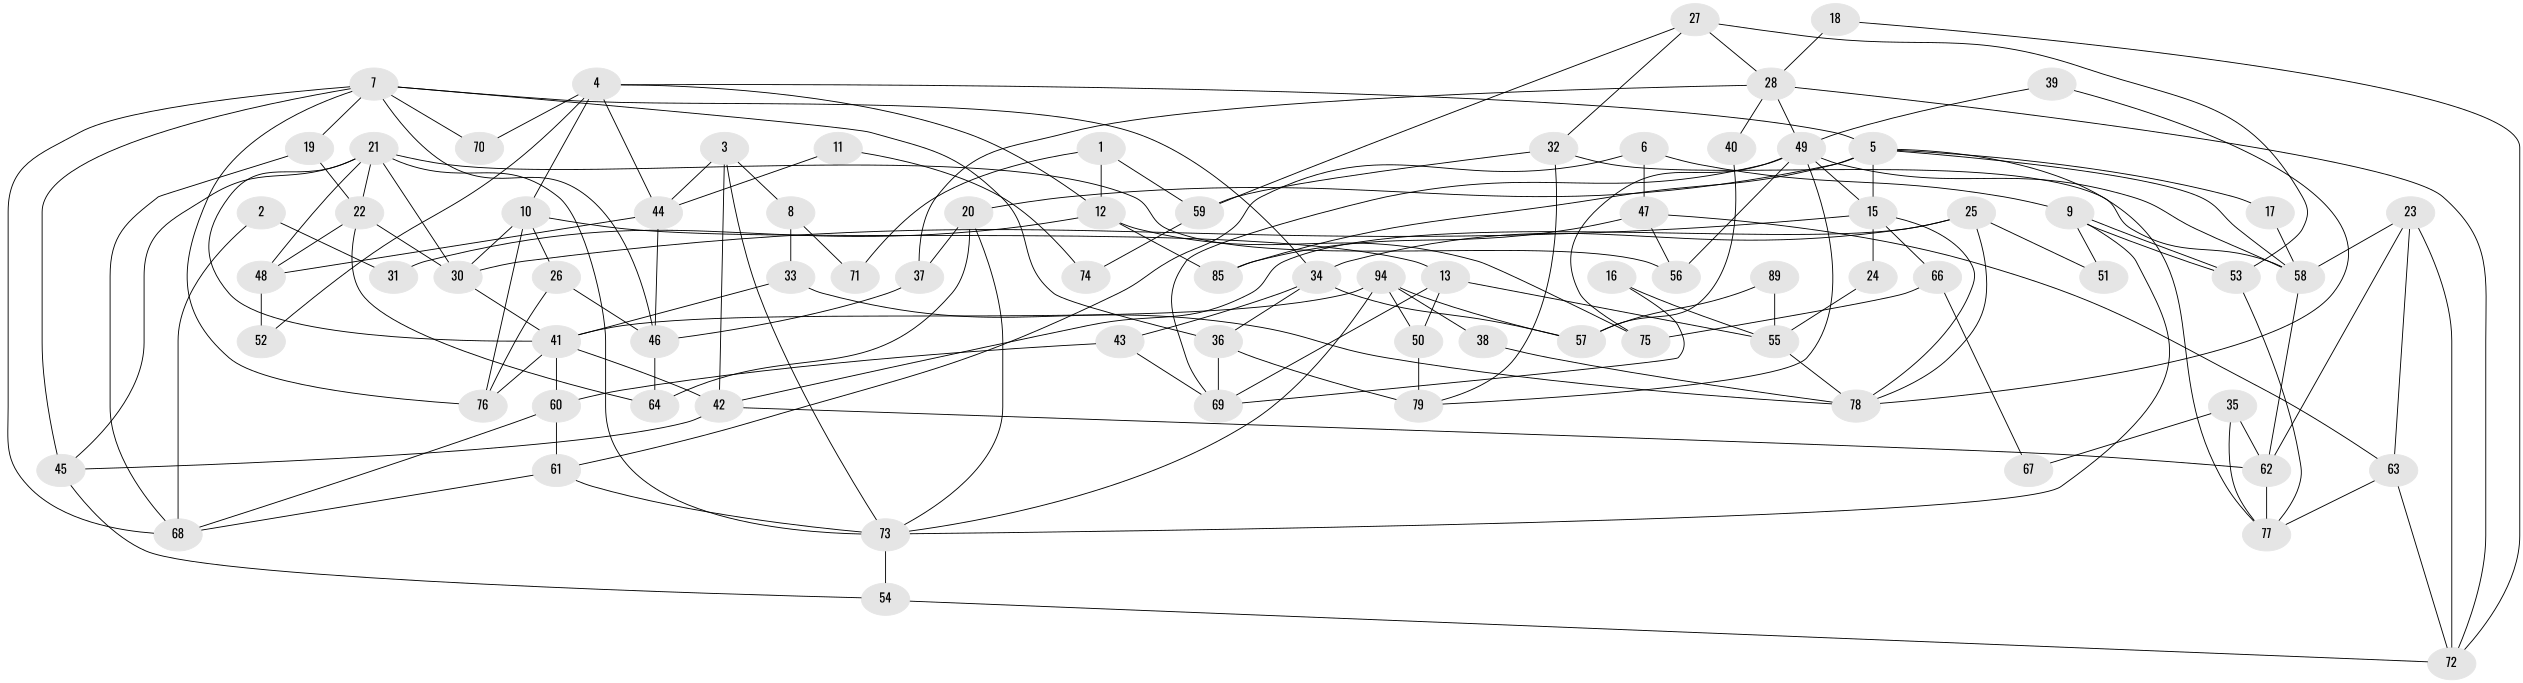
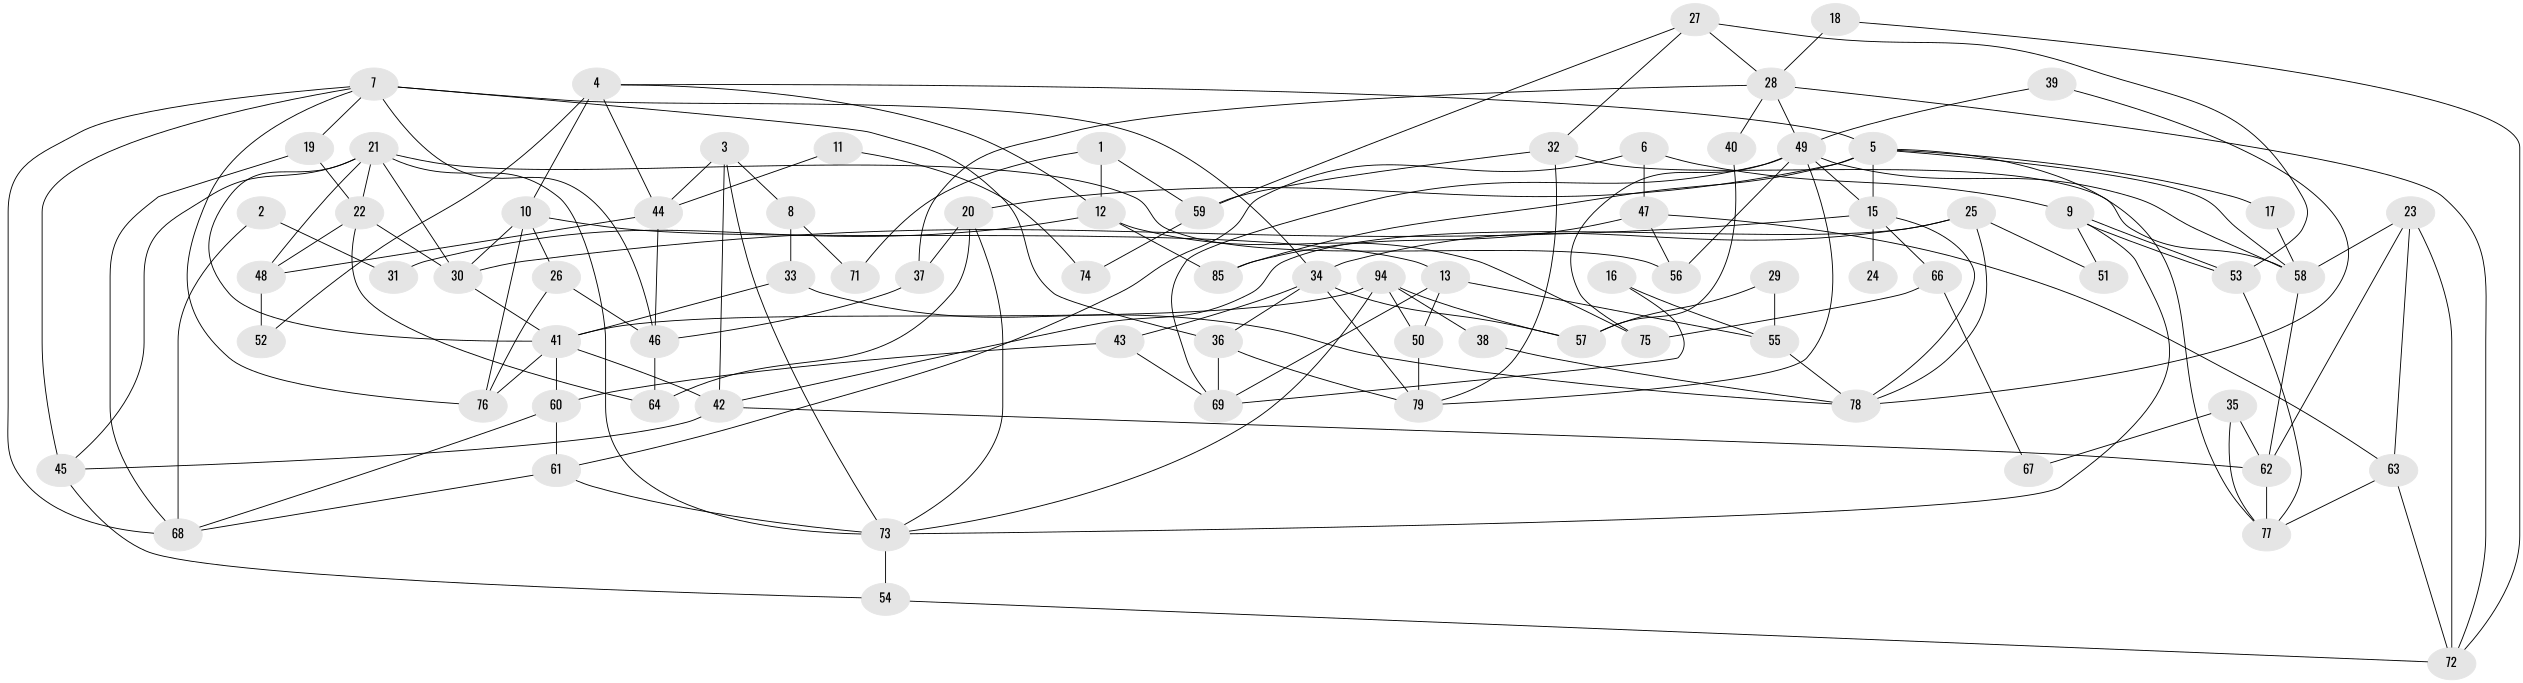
(480, 148) -> none
(1775, 277) -> (1775, 277)
(1837, 301) -> none
none -> (1368, 342)
